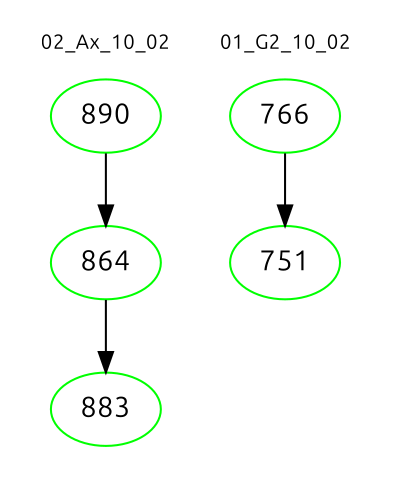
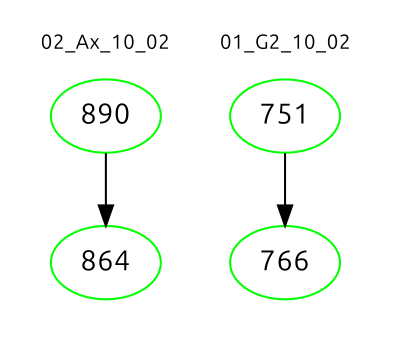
(285, 179) -> (285, 179)
(106, 409) -> none
